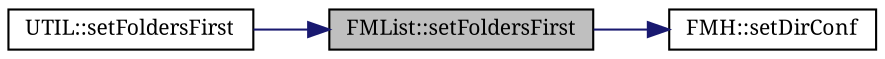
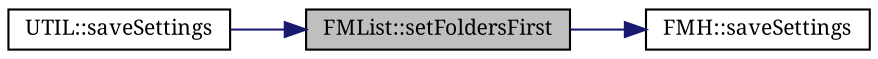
(131, 30) -> (119, 30)
(773, 30) -> (758, 30)
